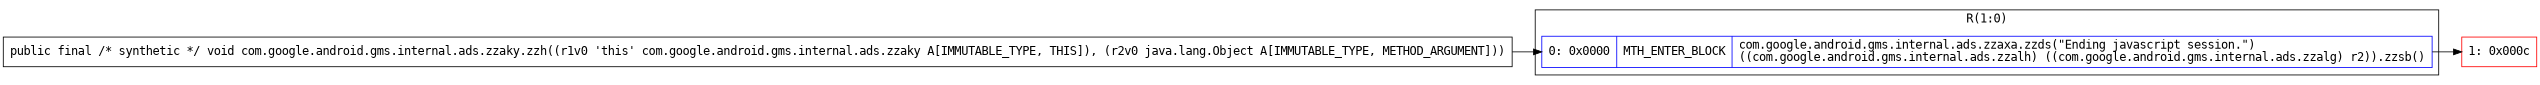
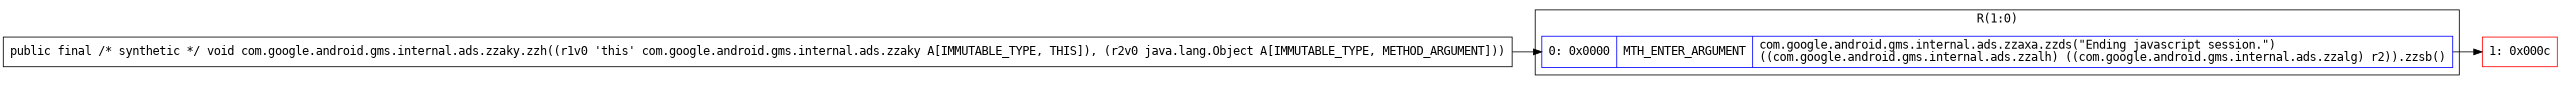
(1674, 51) -> (1685, 51)
